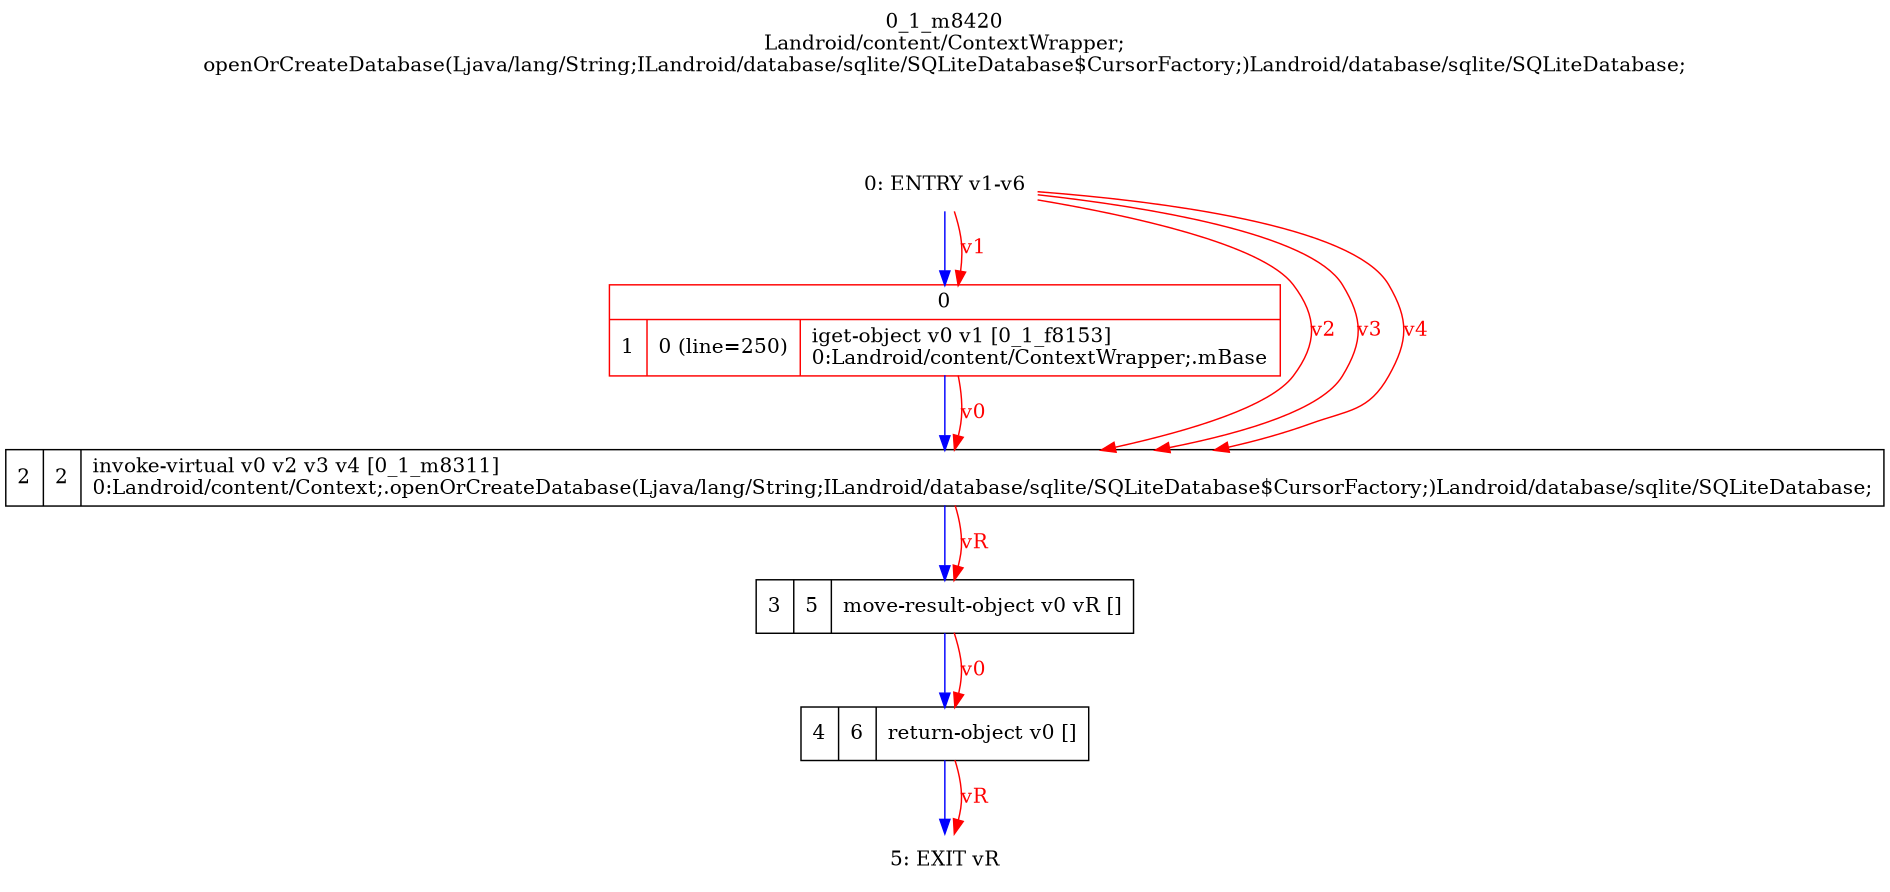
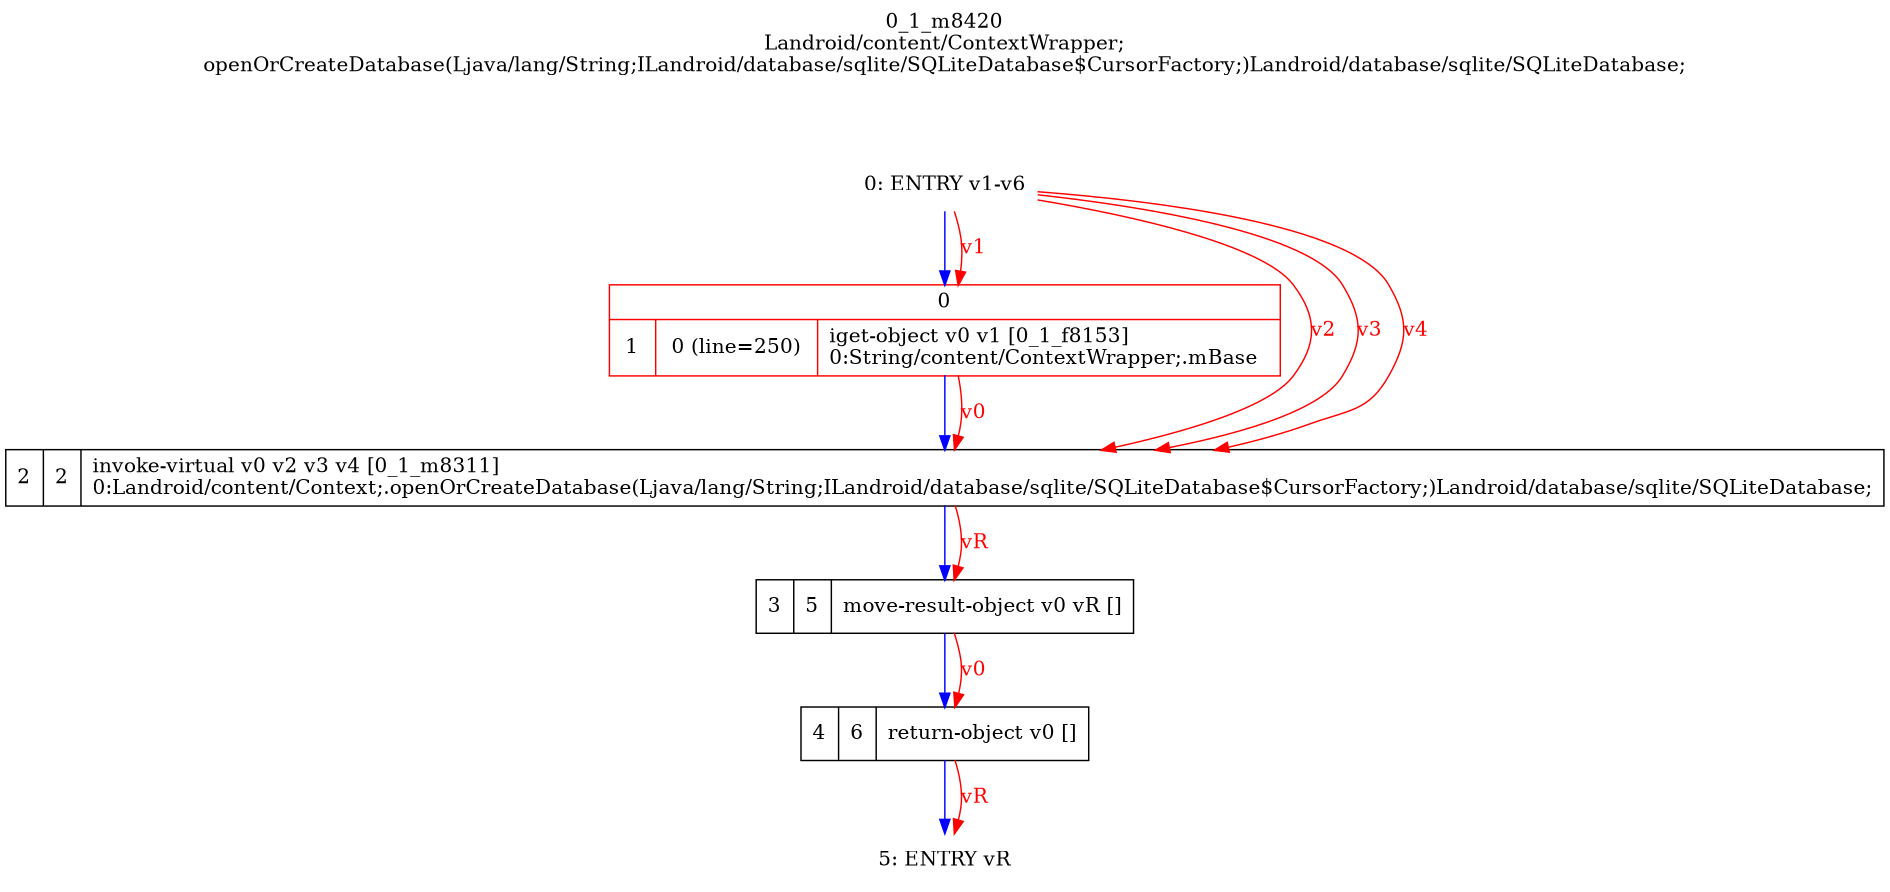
(1040, 358) -> (1044, 358)
(945, 860) -> (945, 860)
